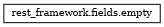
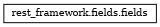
(82, 14) -> (80, 14)
